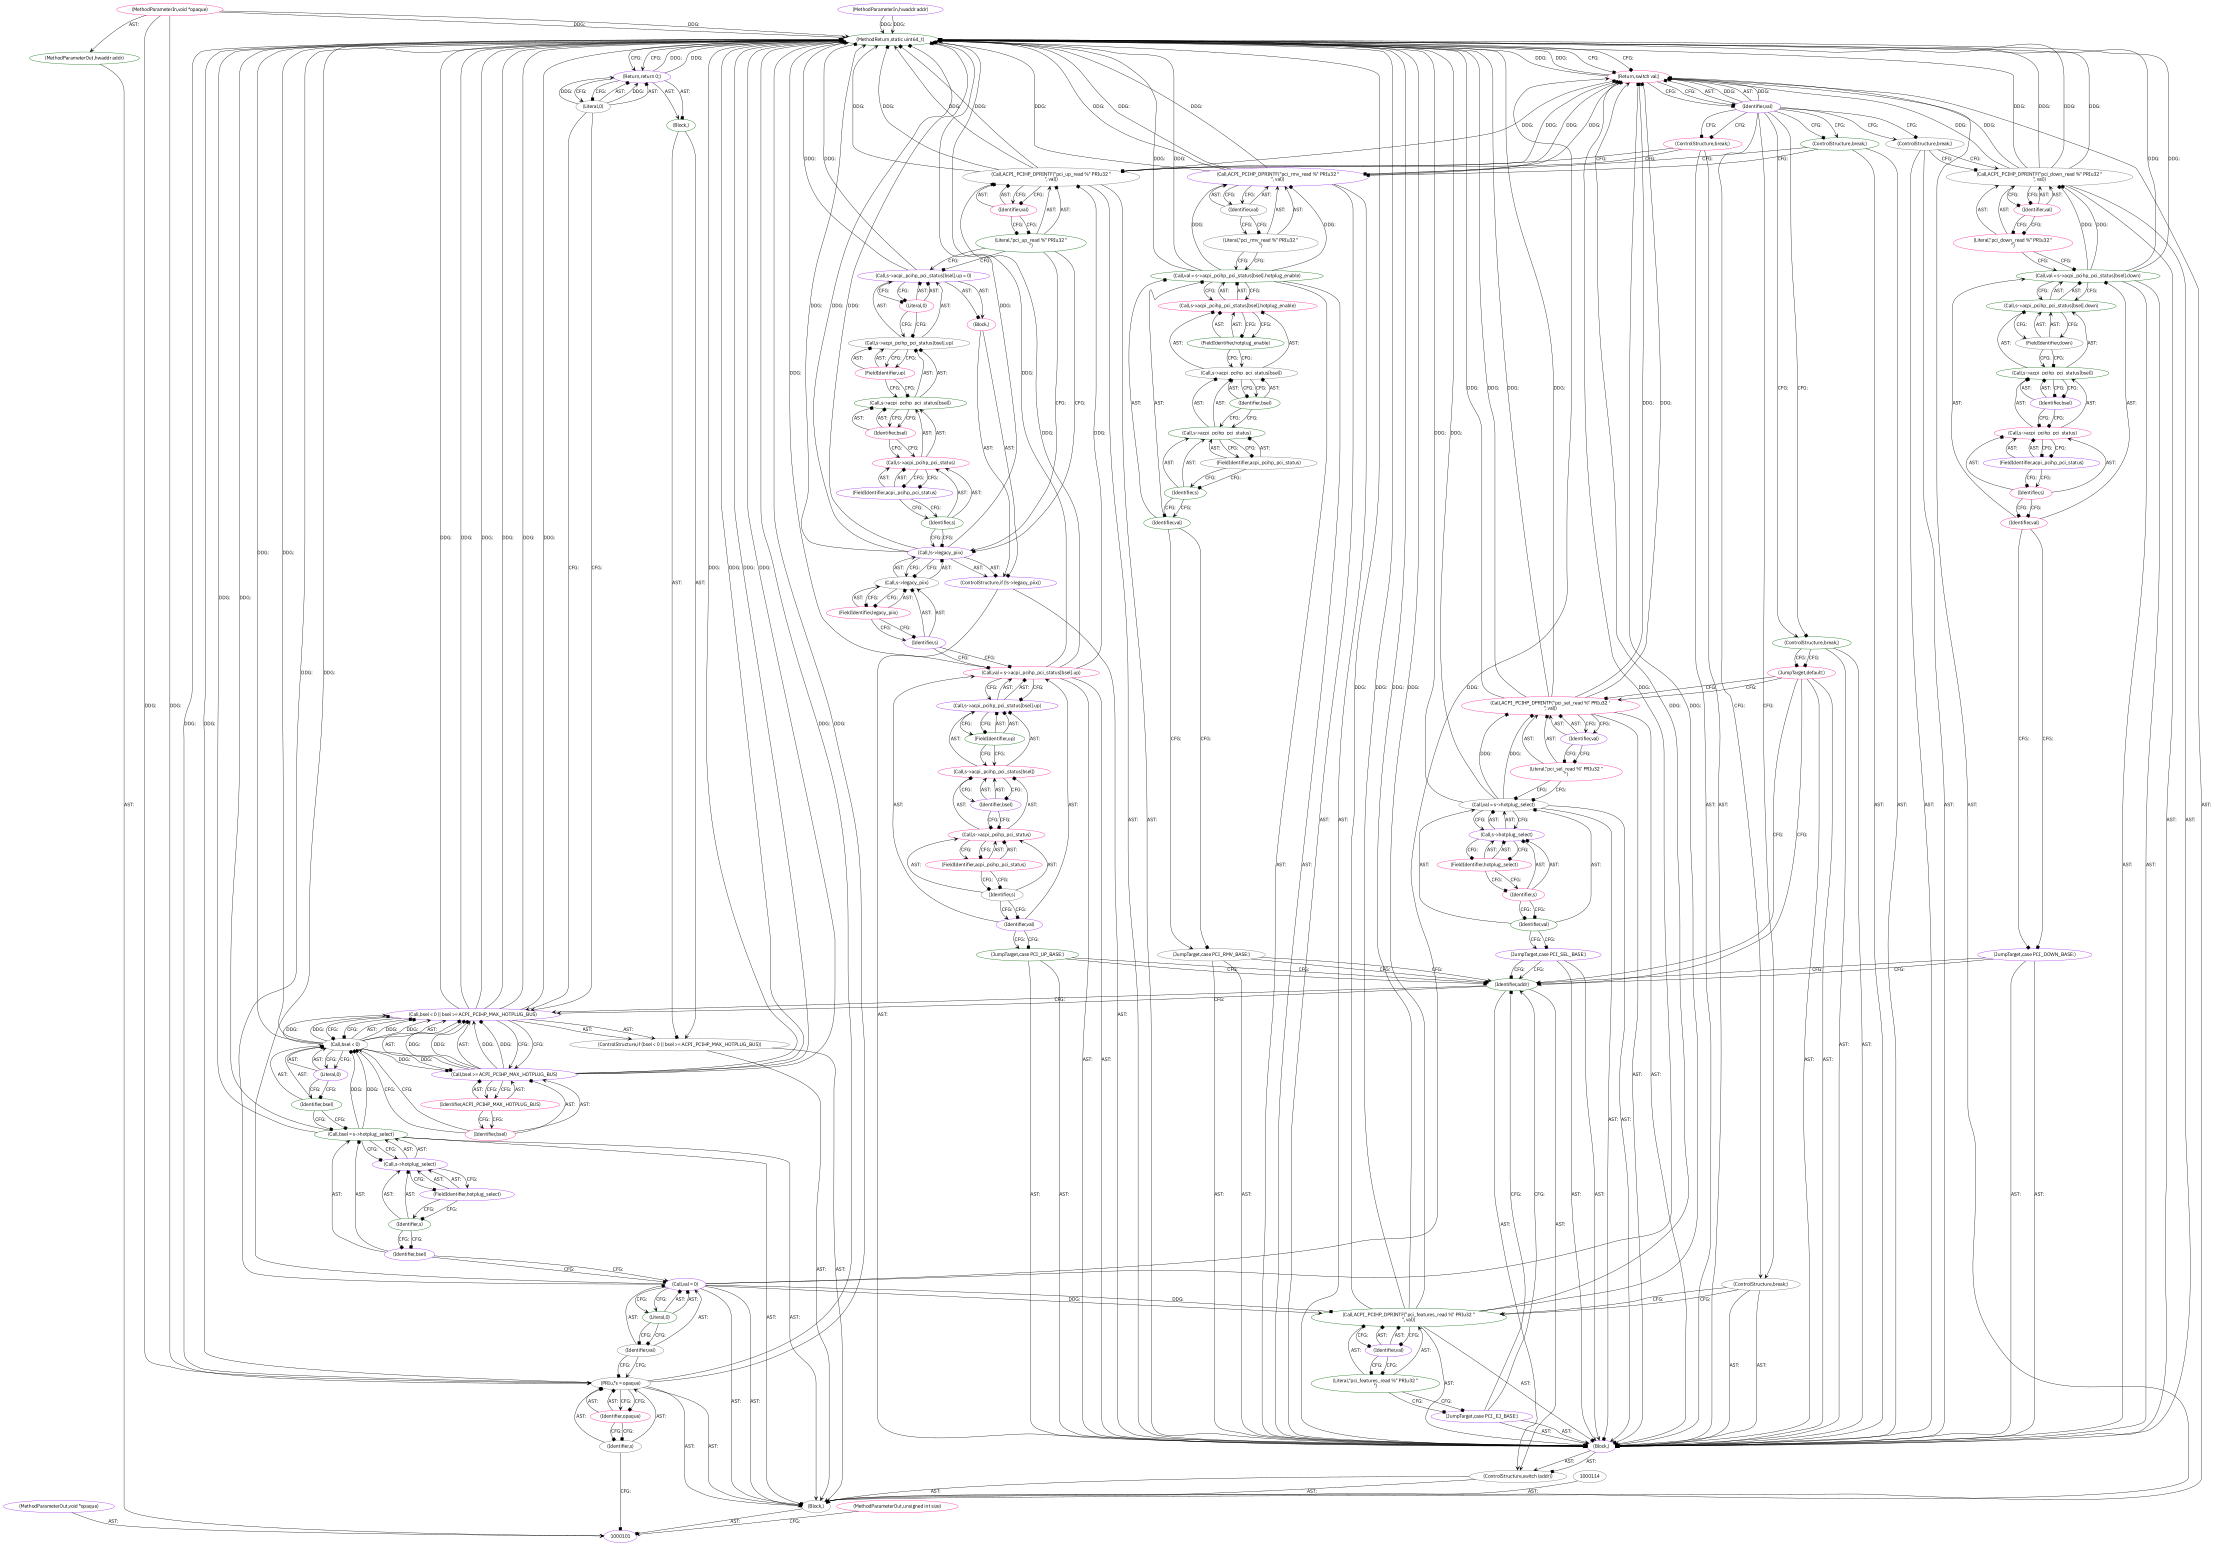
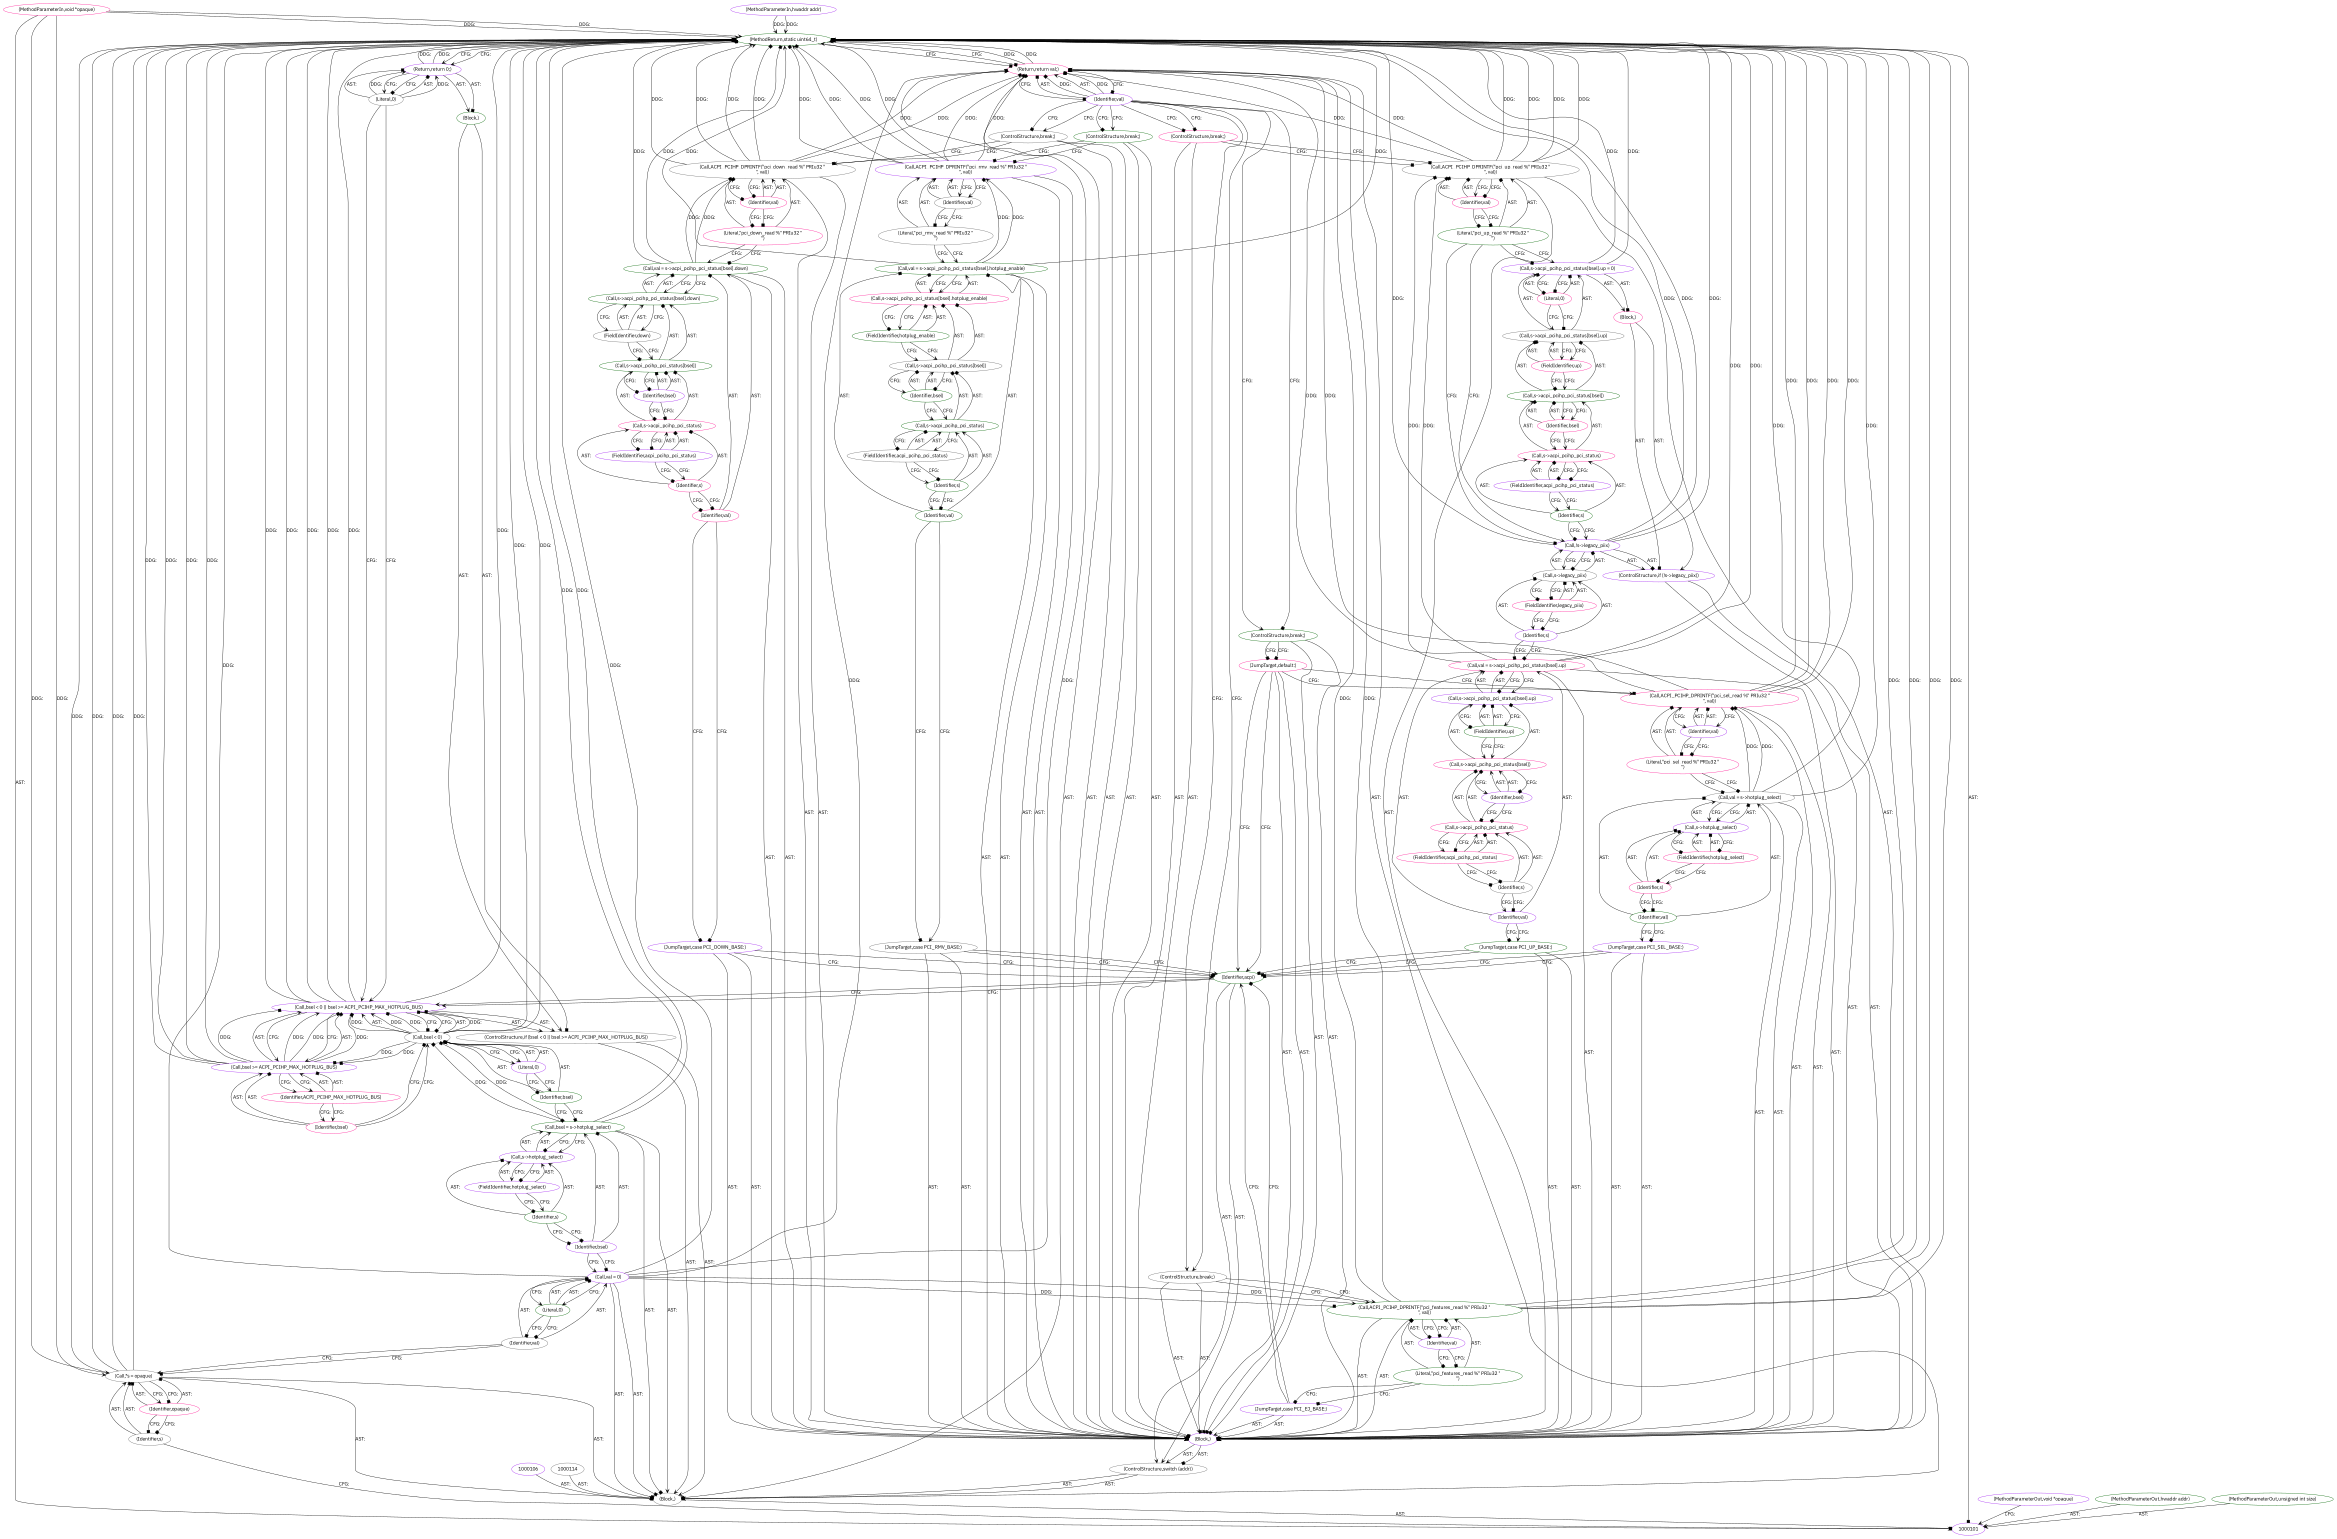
(117, 29) -> (234, 1513)
(1639, 77) -> (1038, 70)
none -> (1968, 222)
(1512, 985) -> (1238, 977)
(621, 1383) -> (134, 1376)
none -> (528, 1469)
(897, 1506) -> (2273, 1499)
(114, 1521) -> (2010, 1514)
(795, 1521) -> (2144, 1514)
